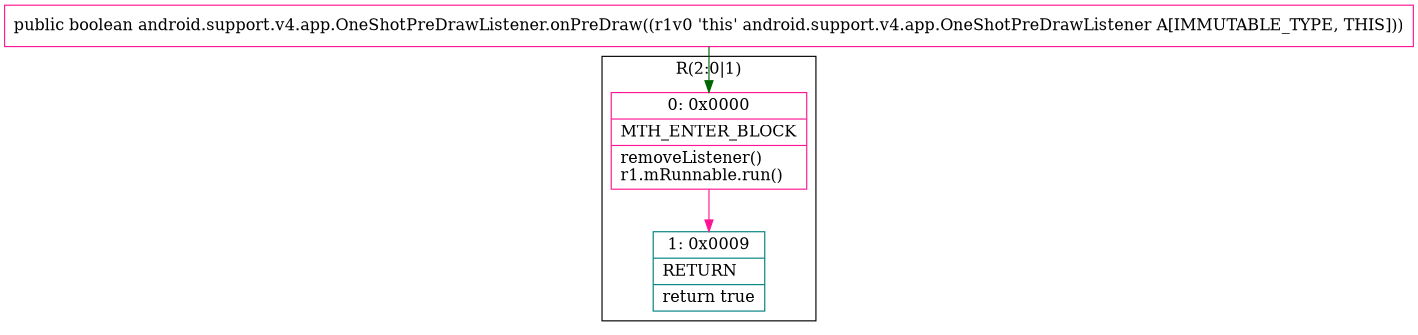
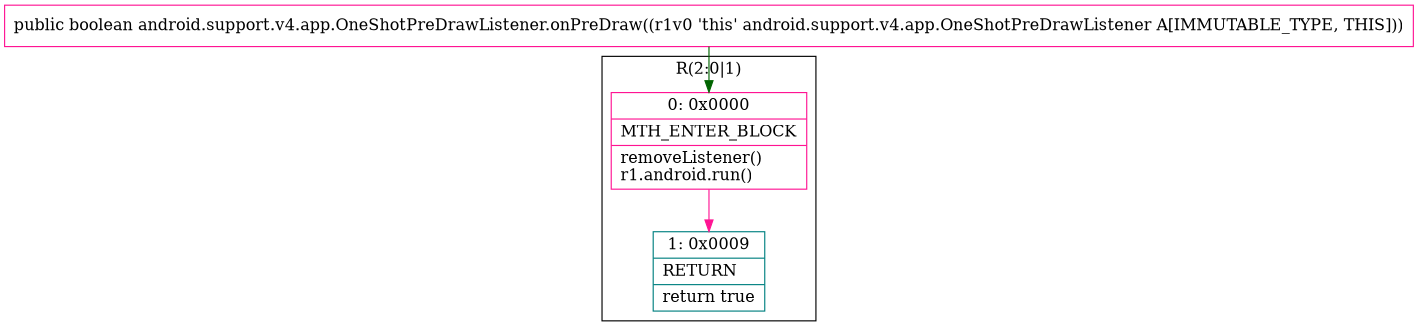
(702, 175) -> (687, 175)
